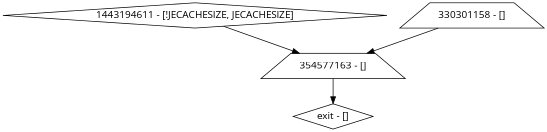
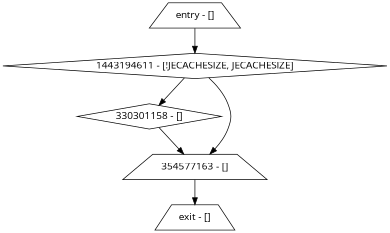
none -> (195, 15)
(472, 15) -> (149, 116)
none -> (174, 89)
(333, 116) -> (195, 217)
